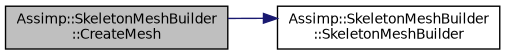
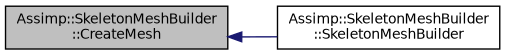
(246, 18) -> (260, 37)
